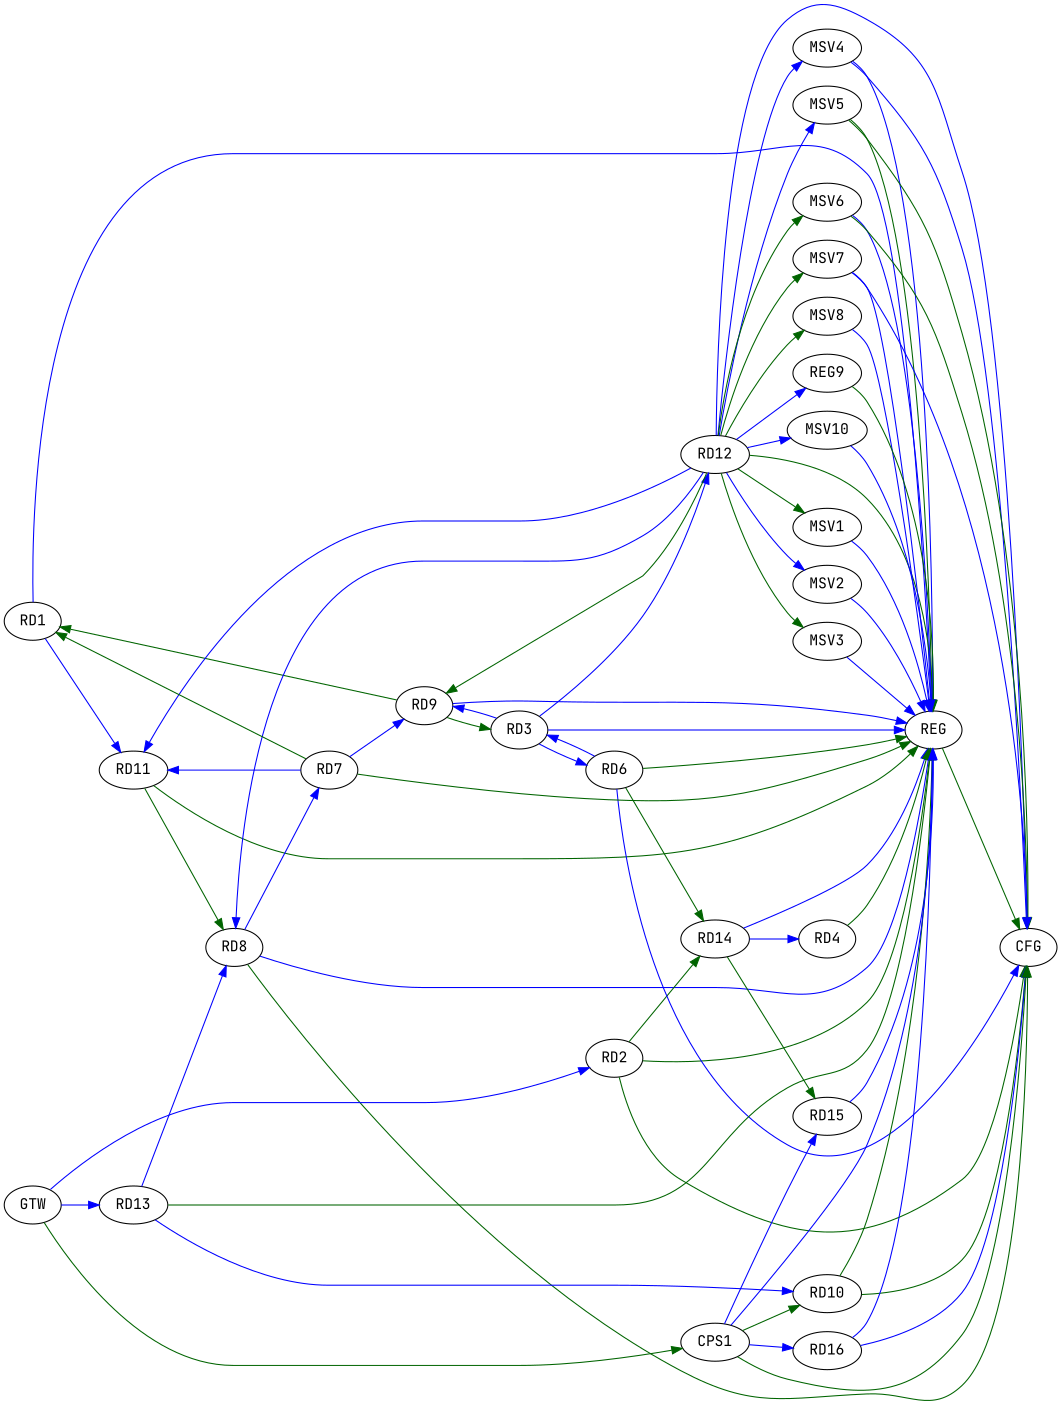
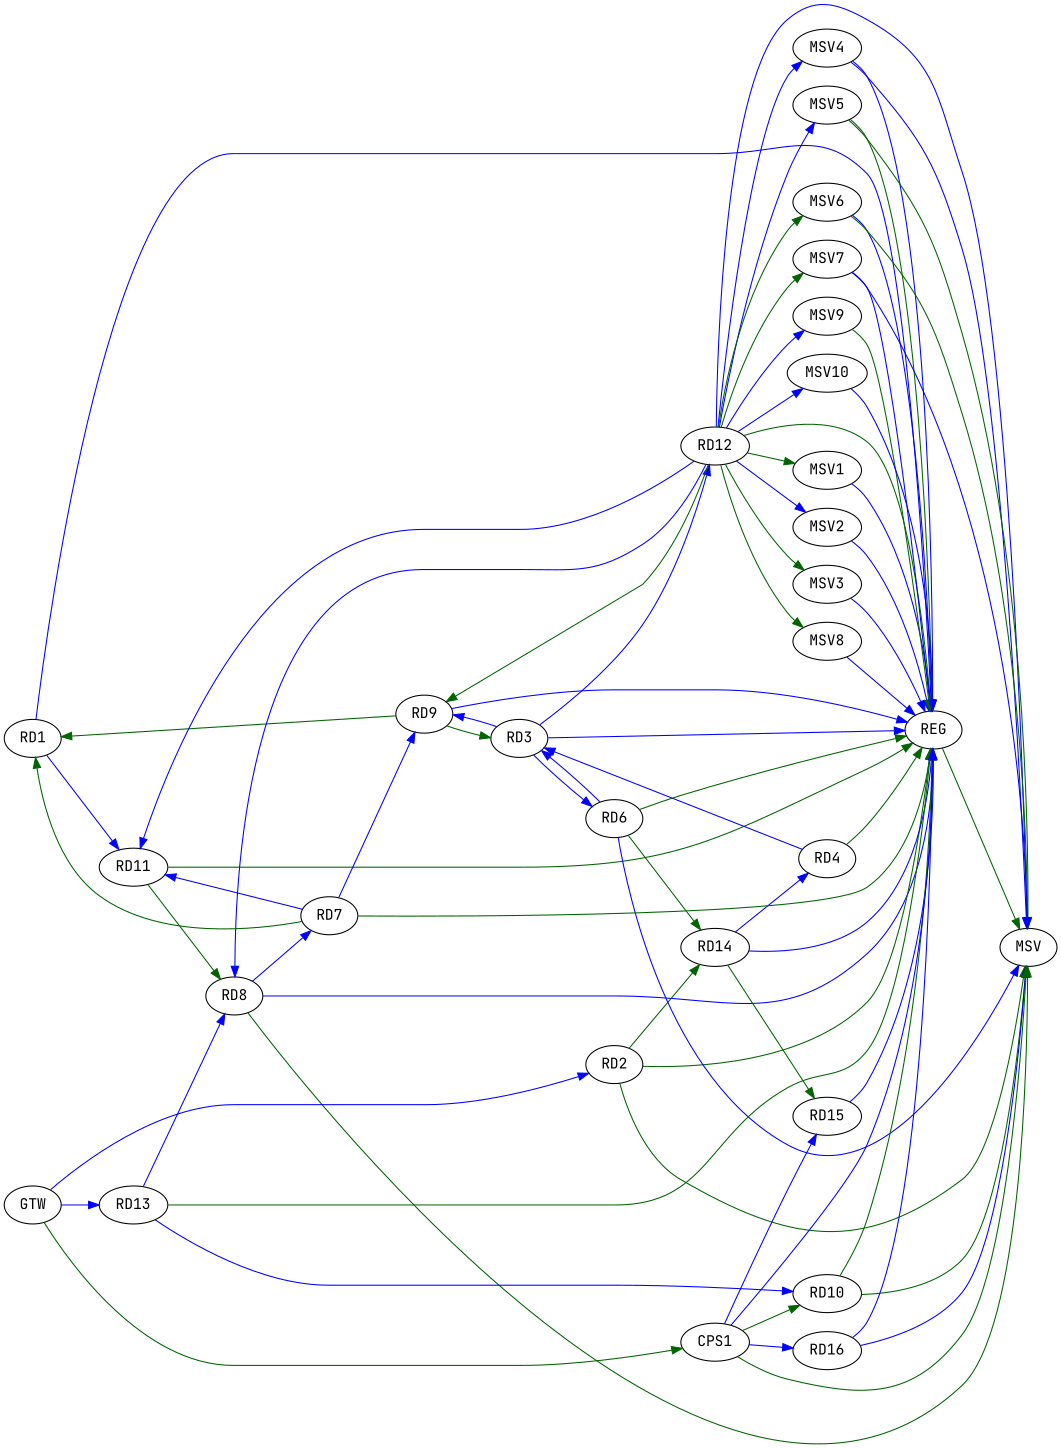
(827, 373) -> (827, 316)
none -> (685, 803)
(1029, 947) -> (1029, 947)
